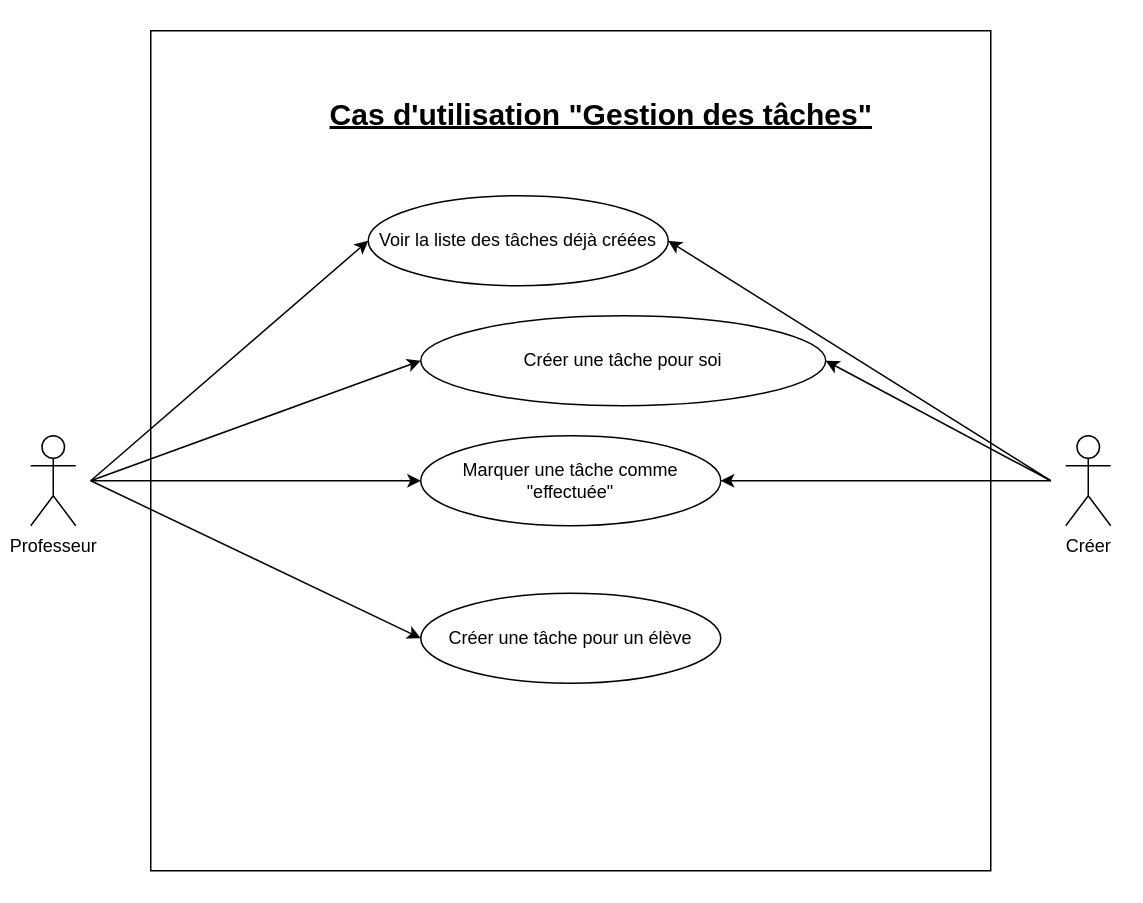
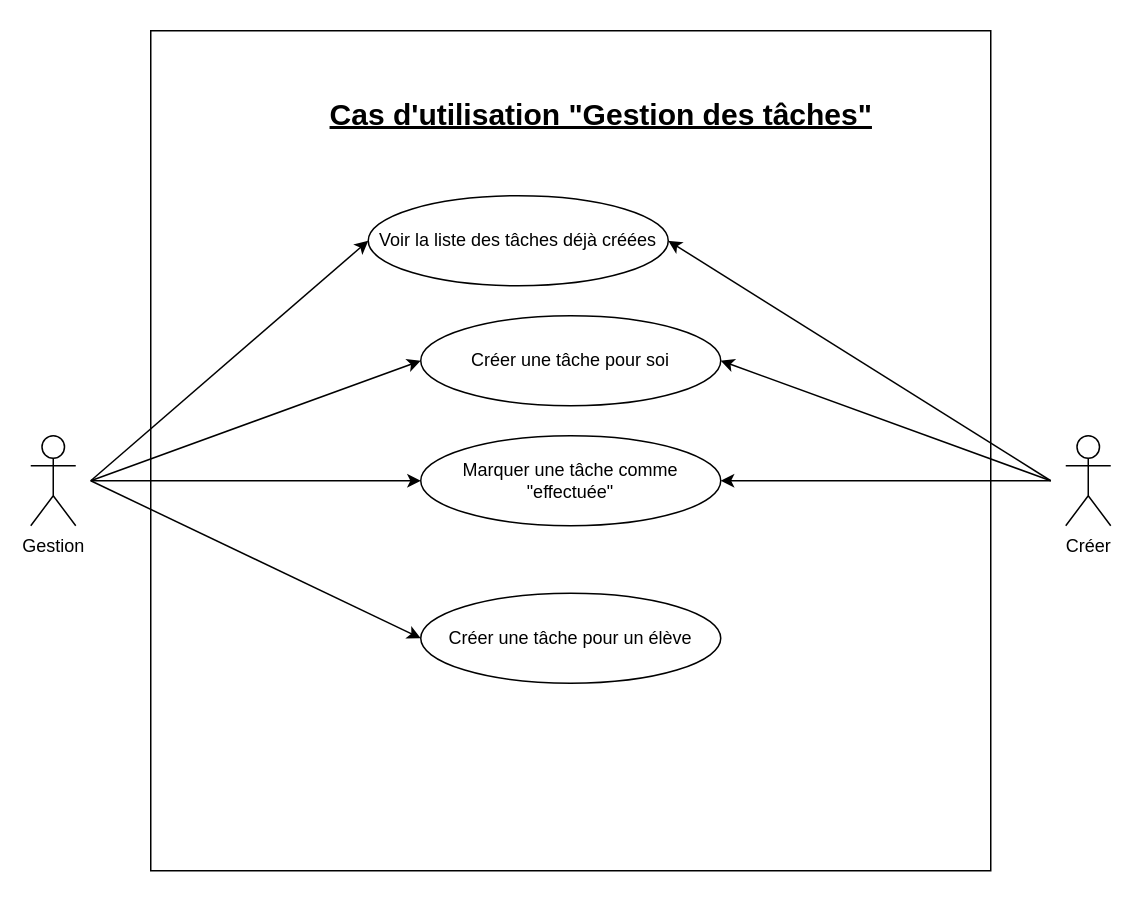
(623, 361) -> (571, 361)
(54, 547) -> (54, 547)
